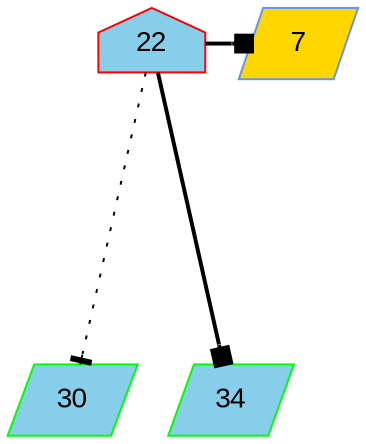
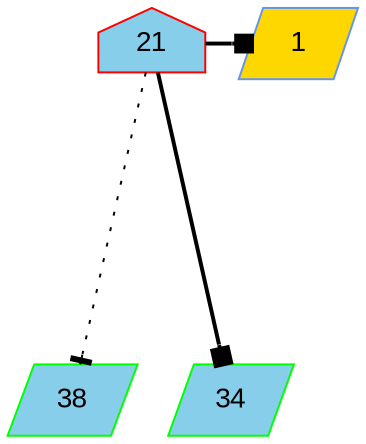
(152, 44) -> (152, 44)
(298, 44) -> (298, 44)
(73, 400) -> (73, 400)
